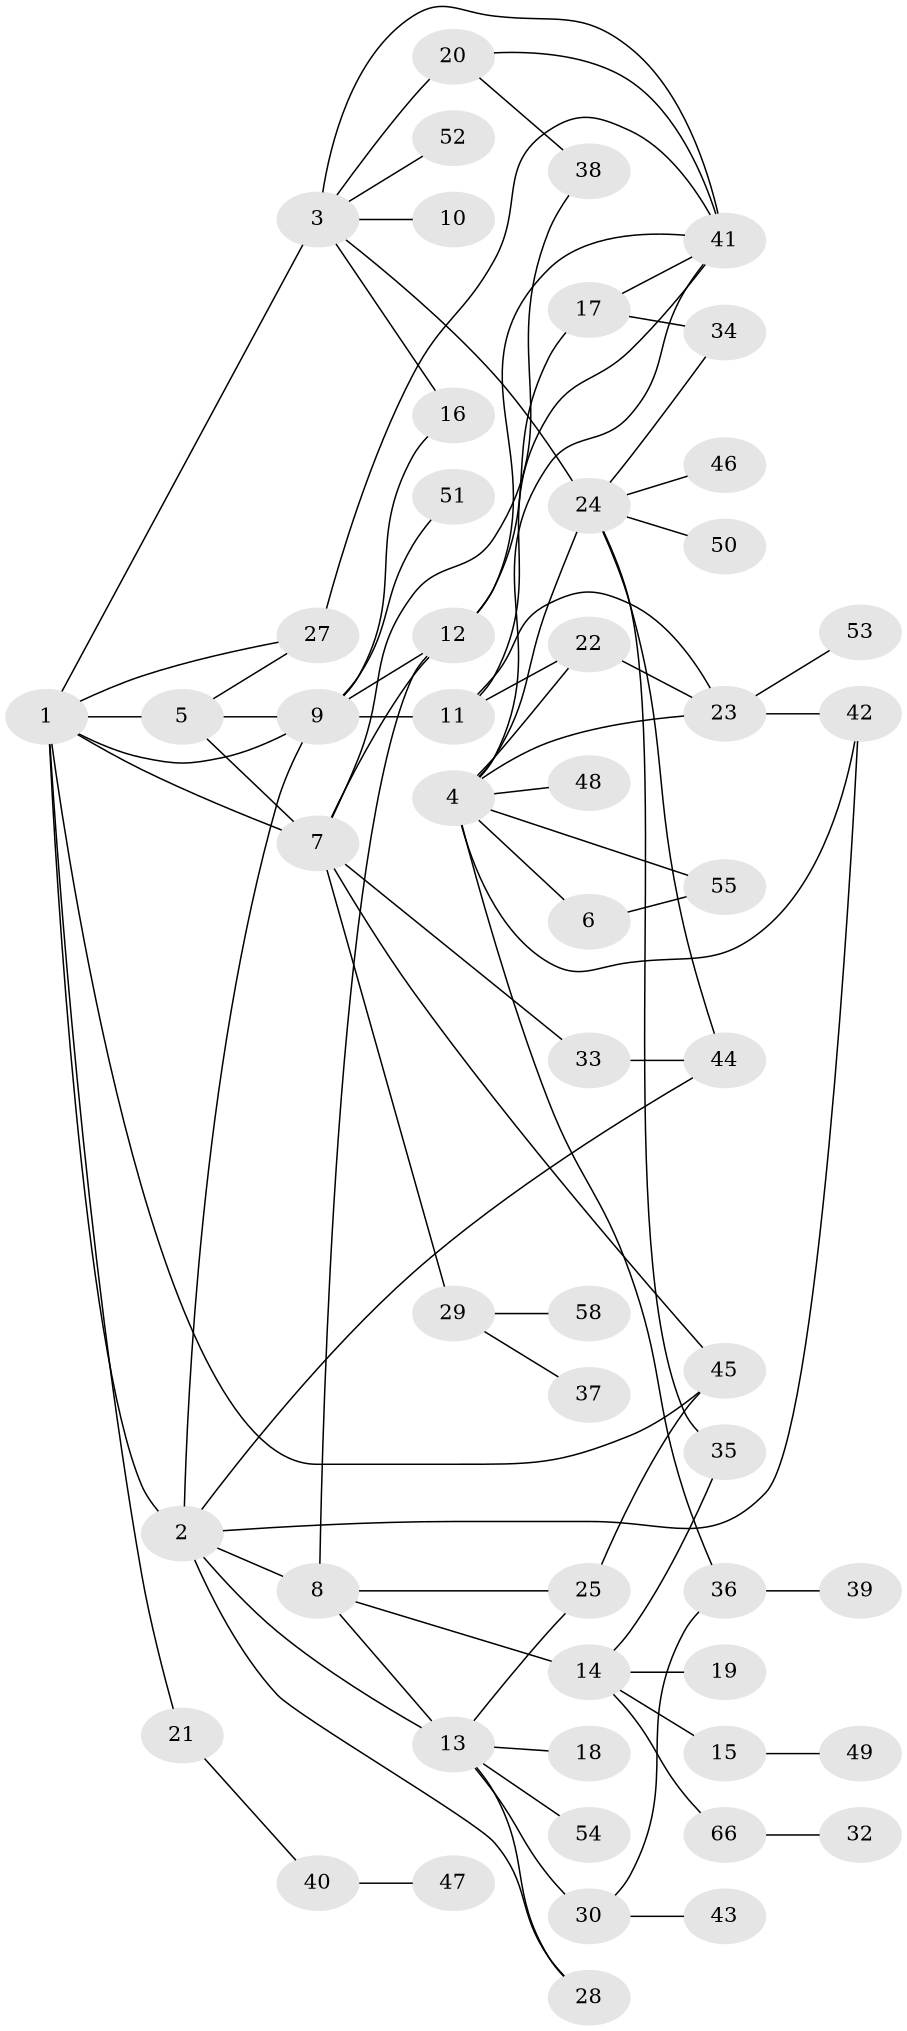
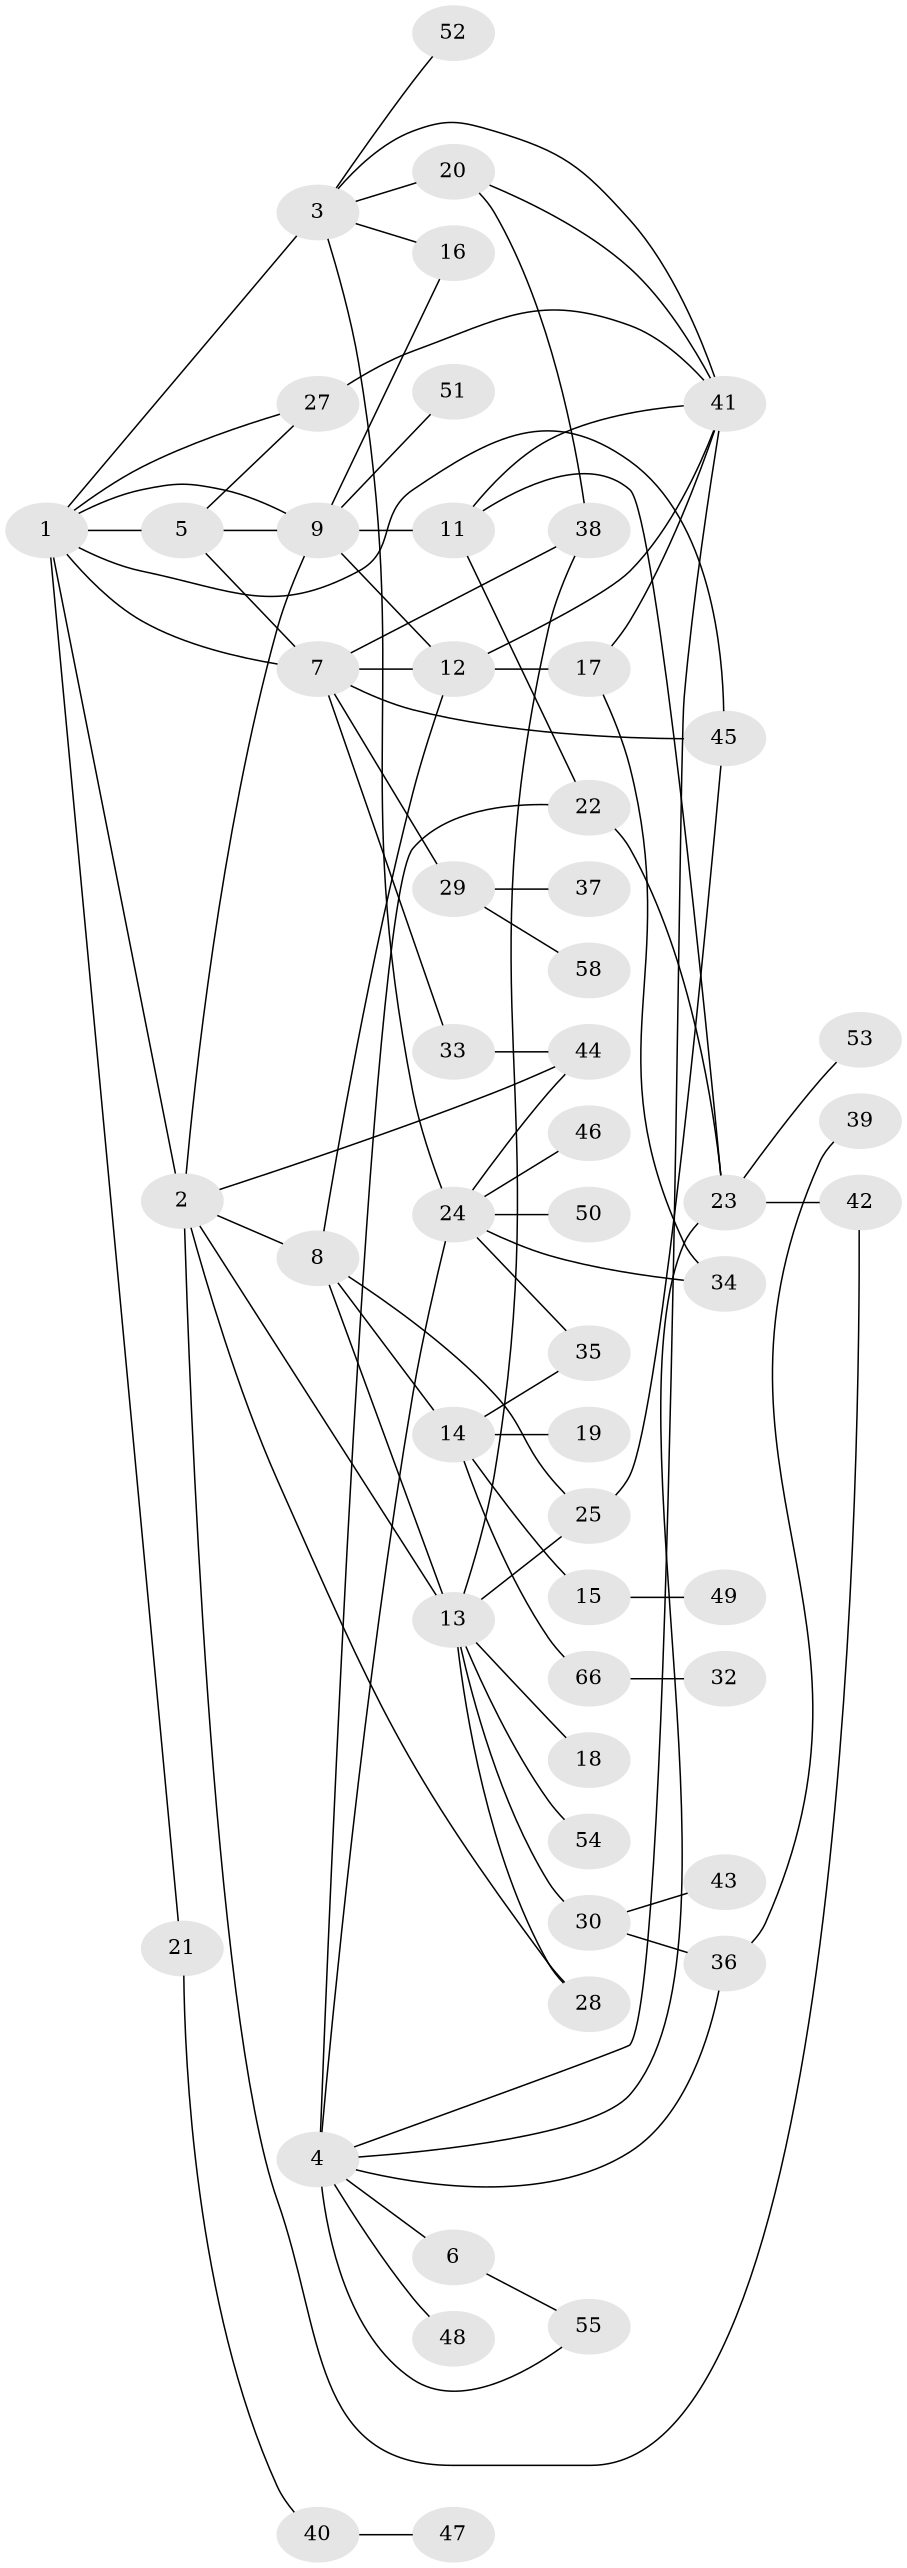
(454, 220) -> none
(682, 959) -> none
none -> (514, 1074)
